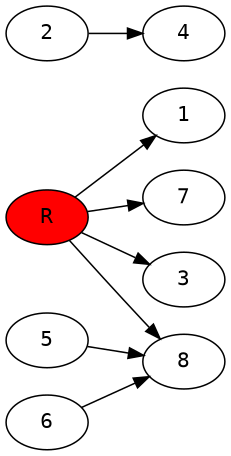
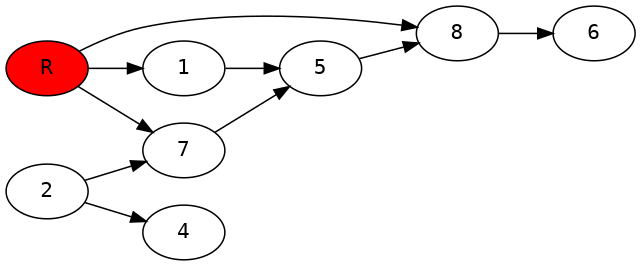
none -> (245, 68)
none -> (246, 113)
none -> (108, 173)
(184, 280) -> none
(108, 395) -> (518, 33)
